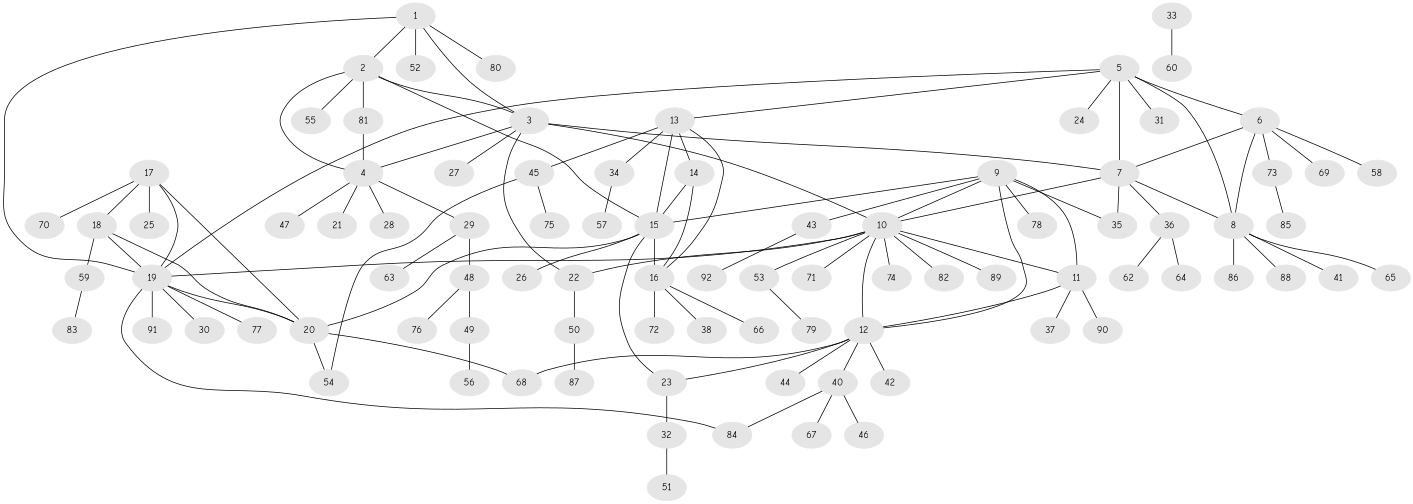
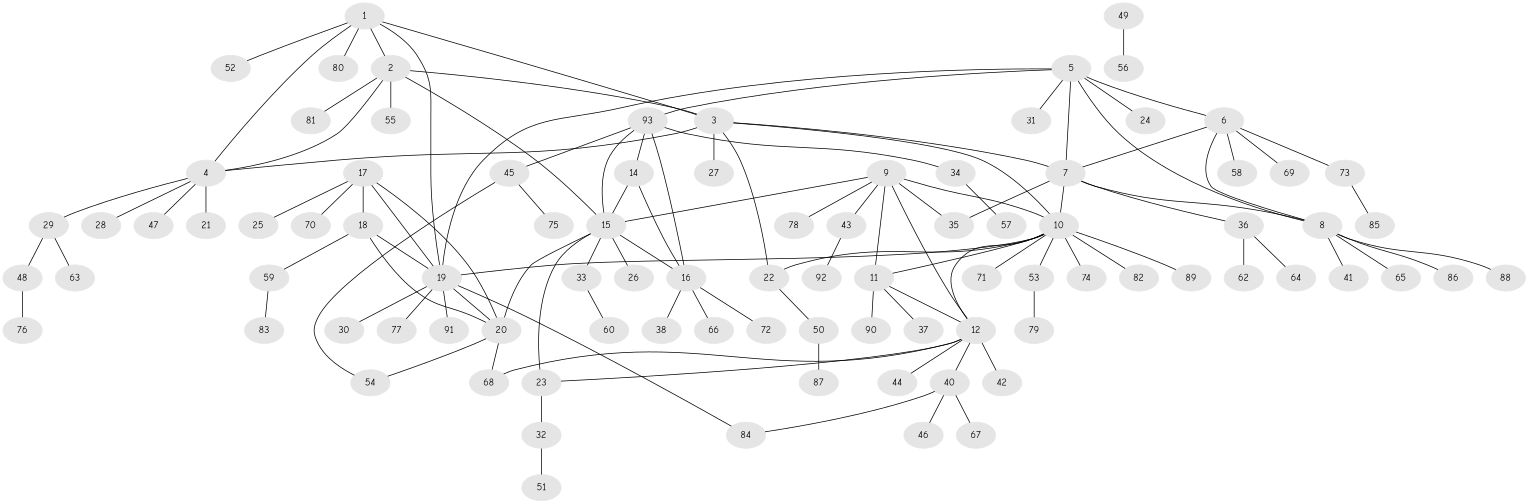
(675, 121) -> (648, 121)
(363, 143) -> (278, 89)
none -> (594, 252)
(470, 304) -> none
